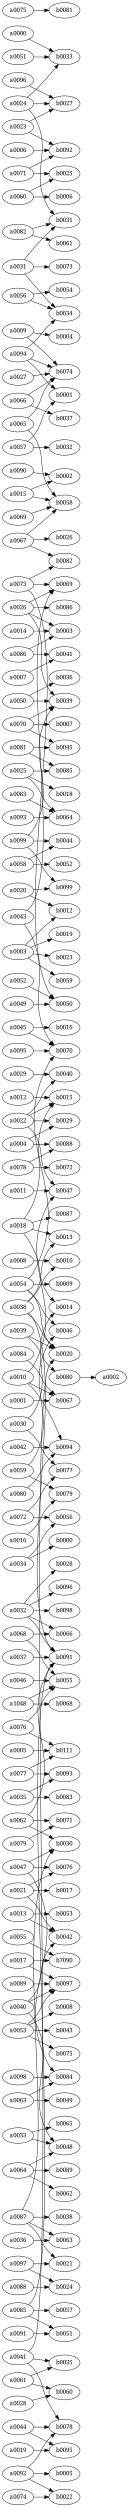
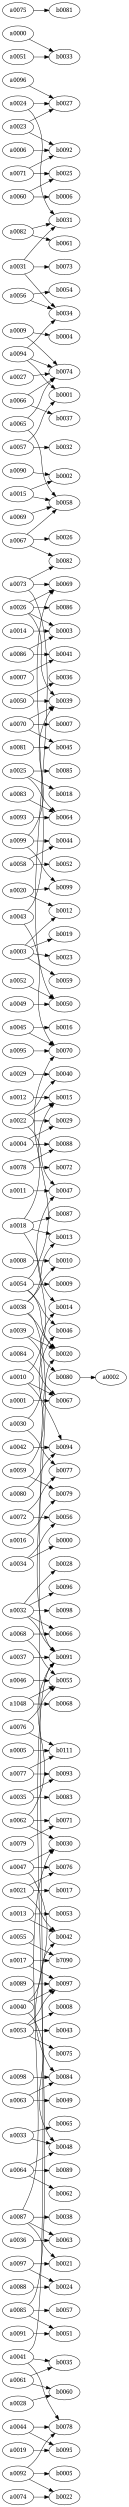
(42, 83) -> none
(64, 372) -> (64, 372)
(37, 757) -> none
